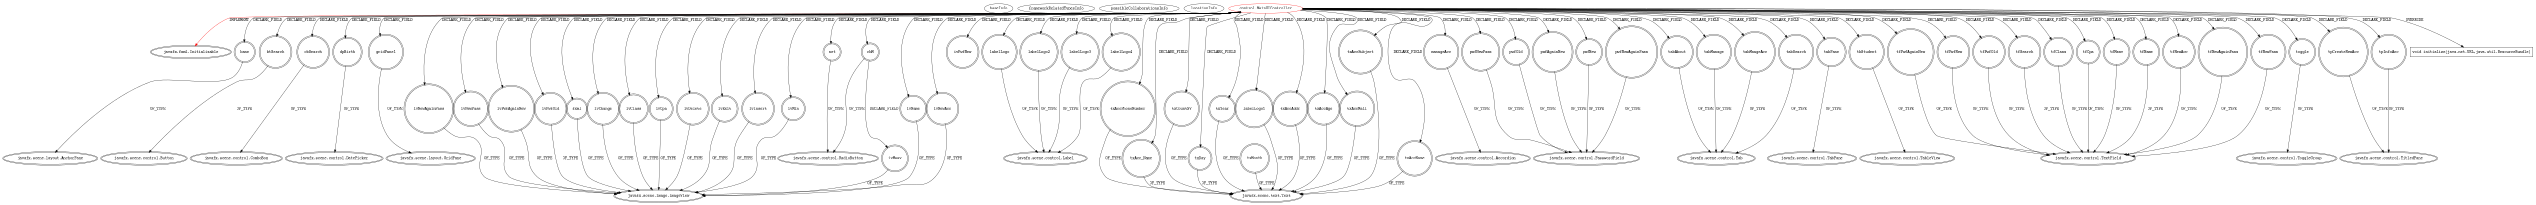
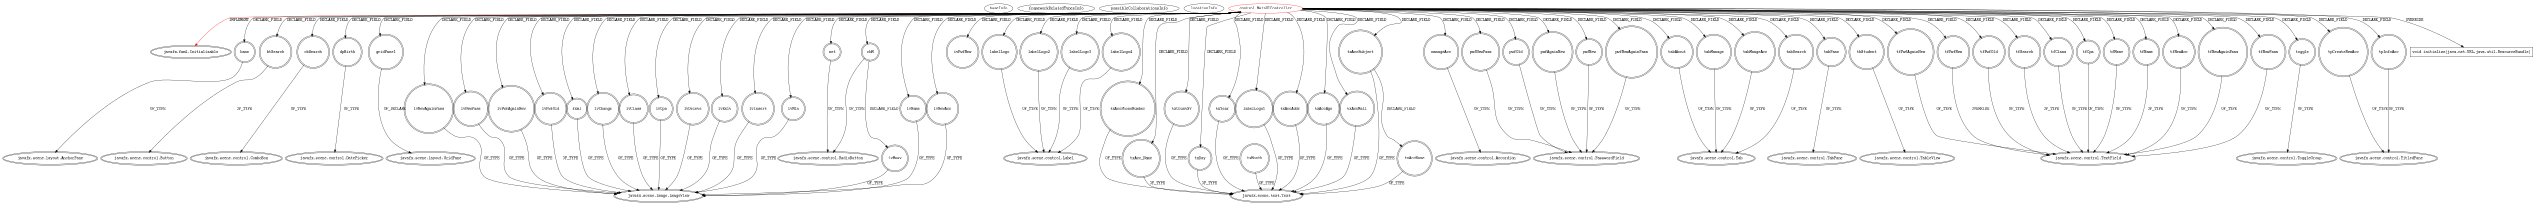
(1411, 24) -> (1382, 110)
(395, 109) -> (395, 109)
(1980, 109) -> (1980, 109)
